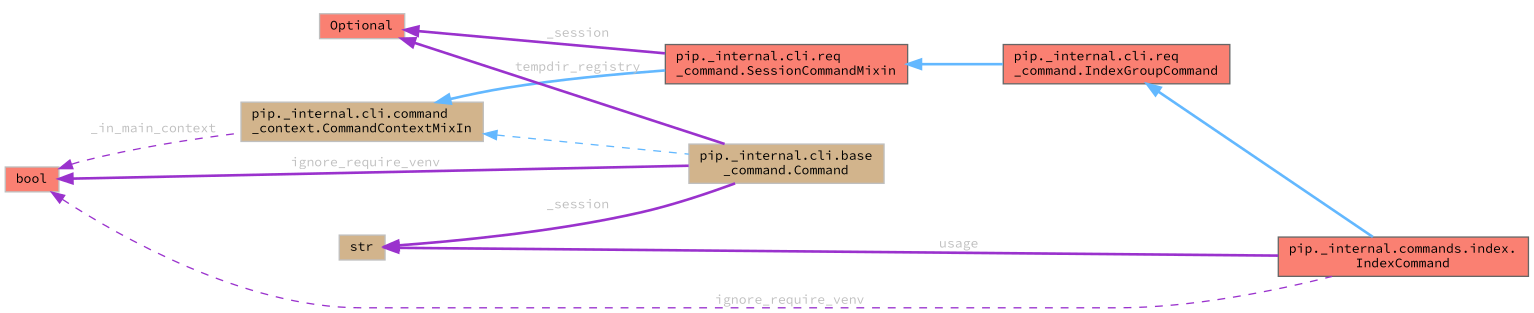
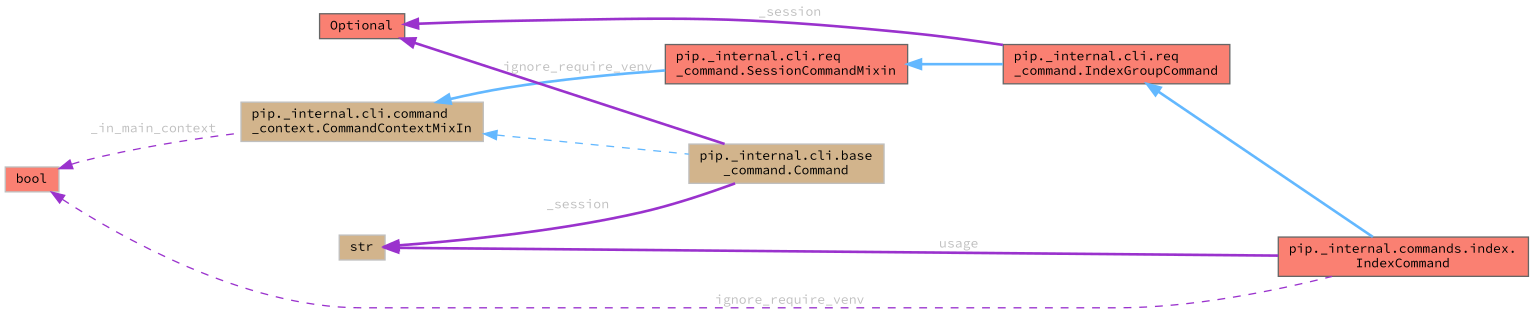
(362, 26) -> (362, 26)
(542, 42) -> (711, 19)
(574, 67) -> (574, 67)
(381, 172) -> none
